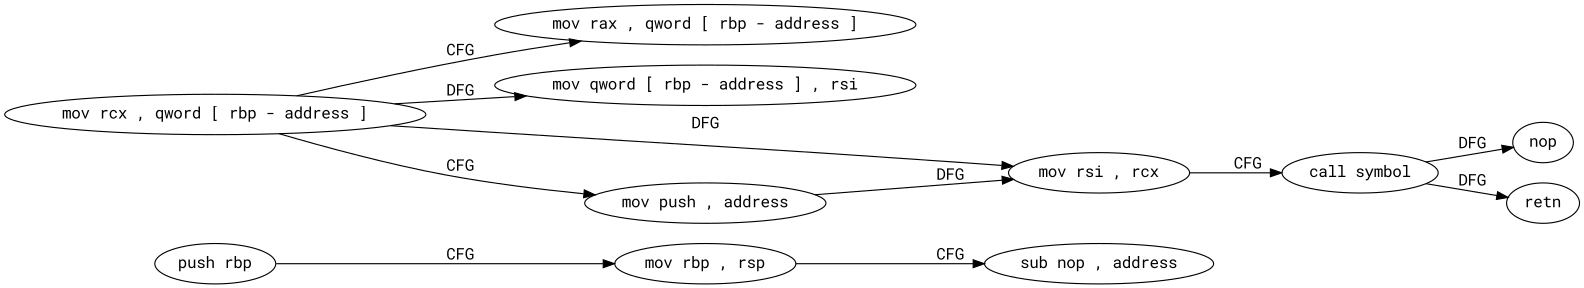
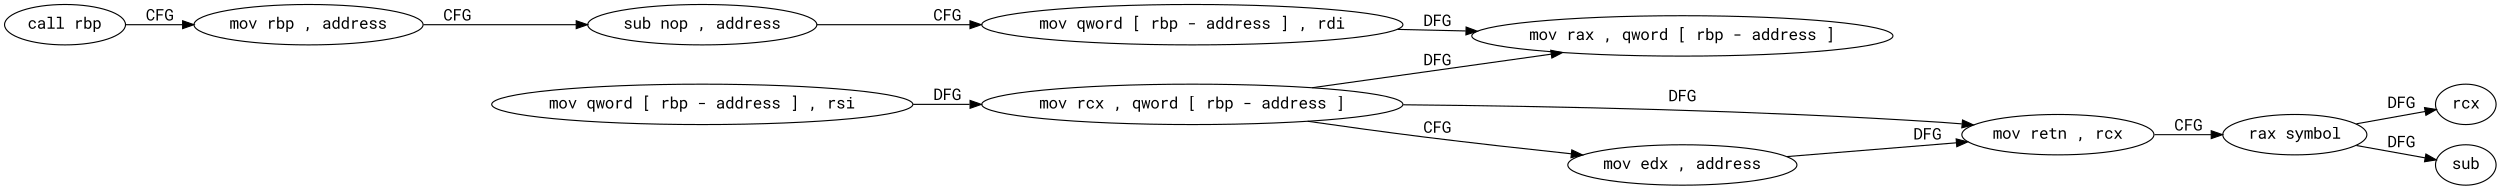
none -> (1192, 25)
(460, 51) -> (1437, 61)
(455, 100) -> (941, 104)
(1543, 143) -> (2466, 104)
(1099, 173) -> (2058, 135)
(1360, 173) -> (2295, 135)
(705, 203) -> (1682, 165)
(1543, 203) -> (2466, 165)
(215, 264) -> (65, 25)
(705, 264) -> (309, 25)
